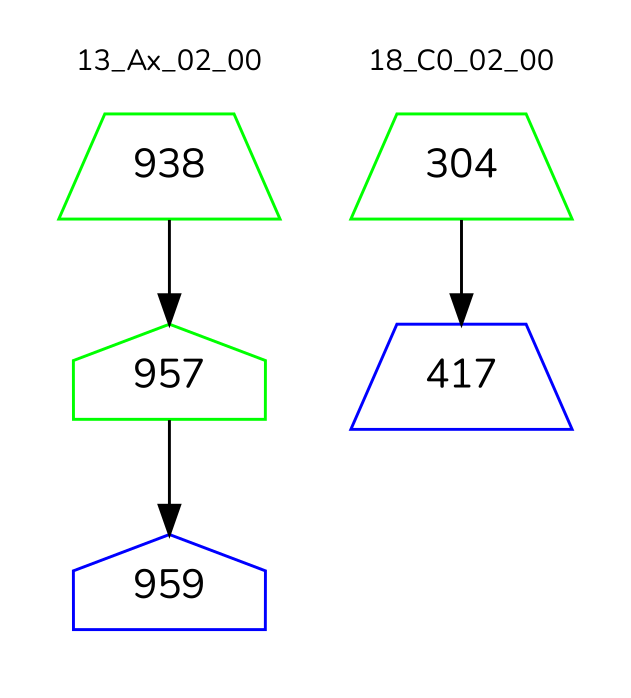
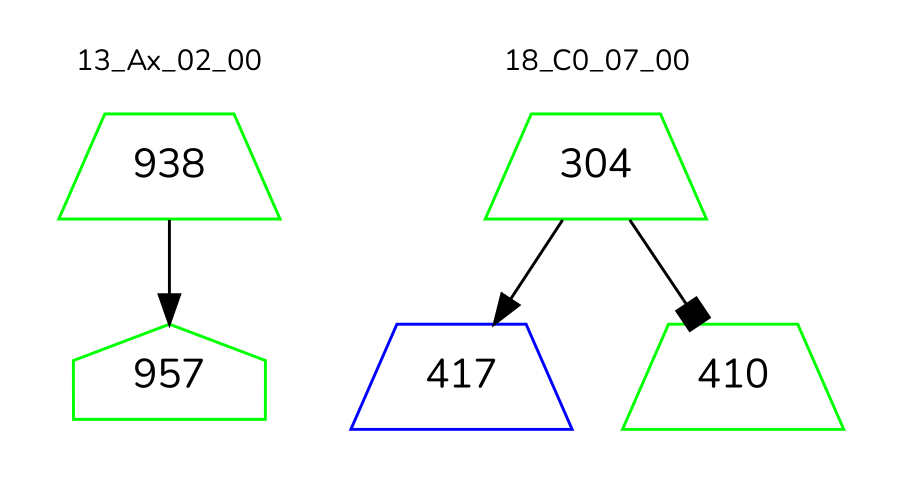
(461, 63) -> (597, 63)
none -> (733, 377)
(169, 587) -> none
